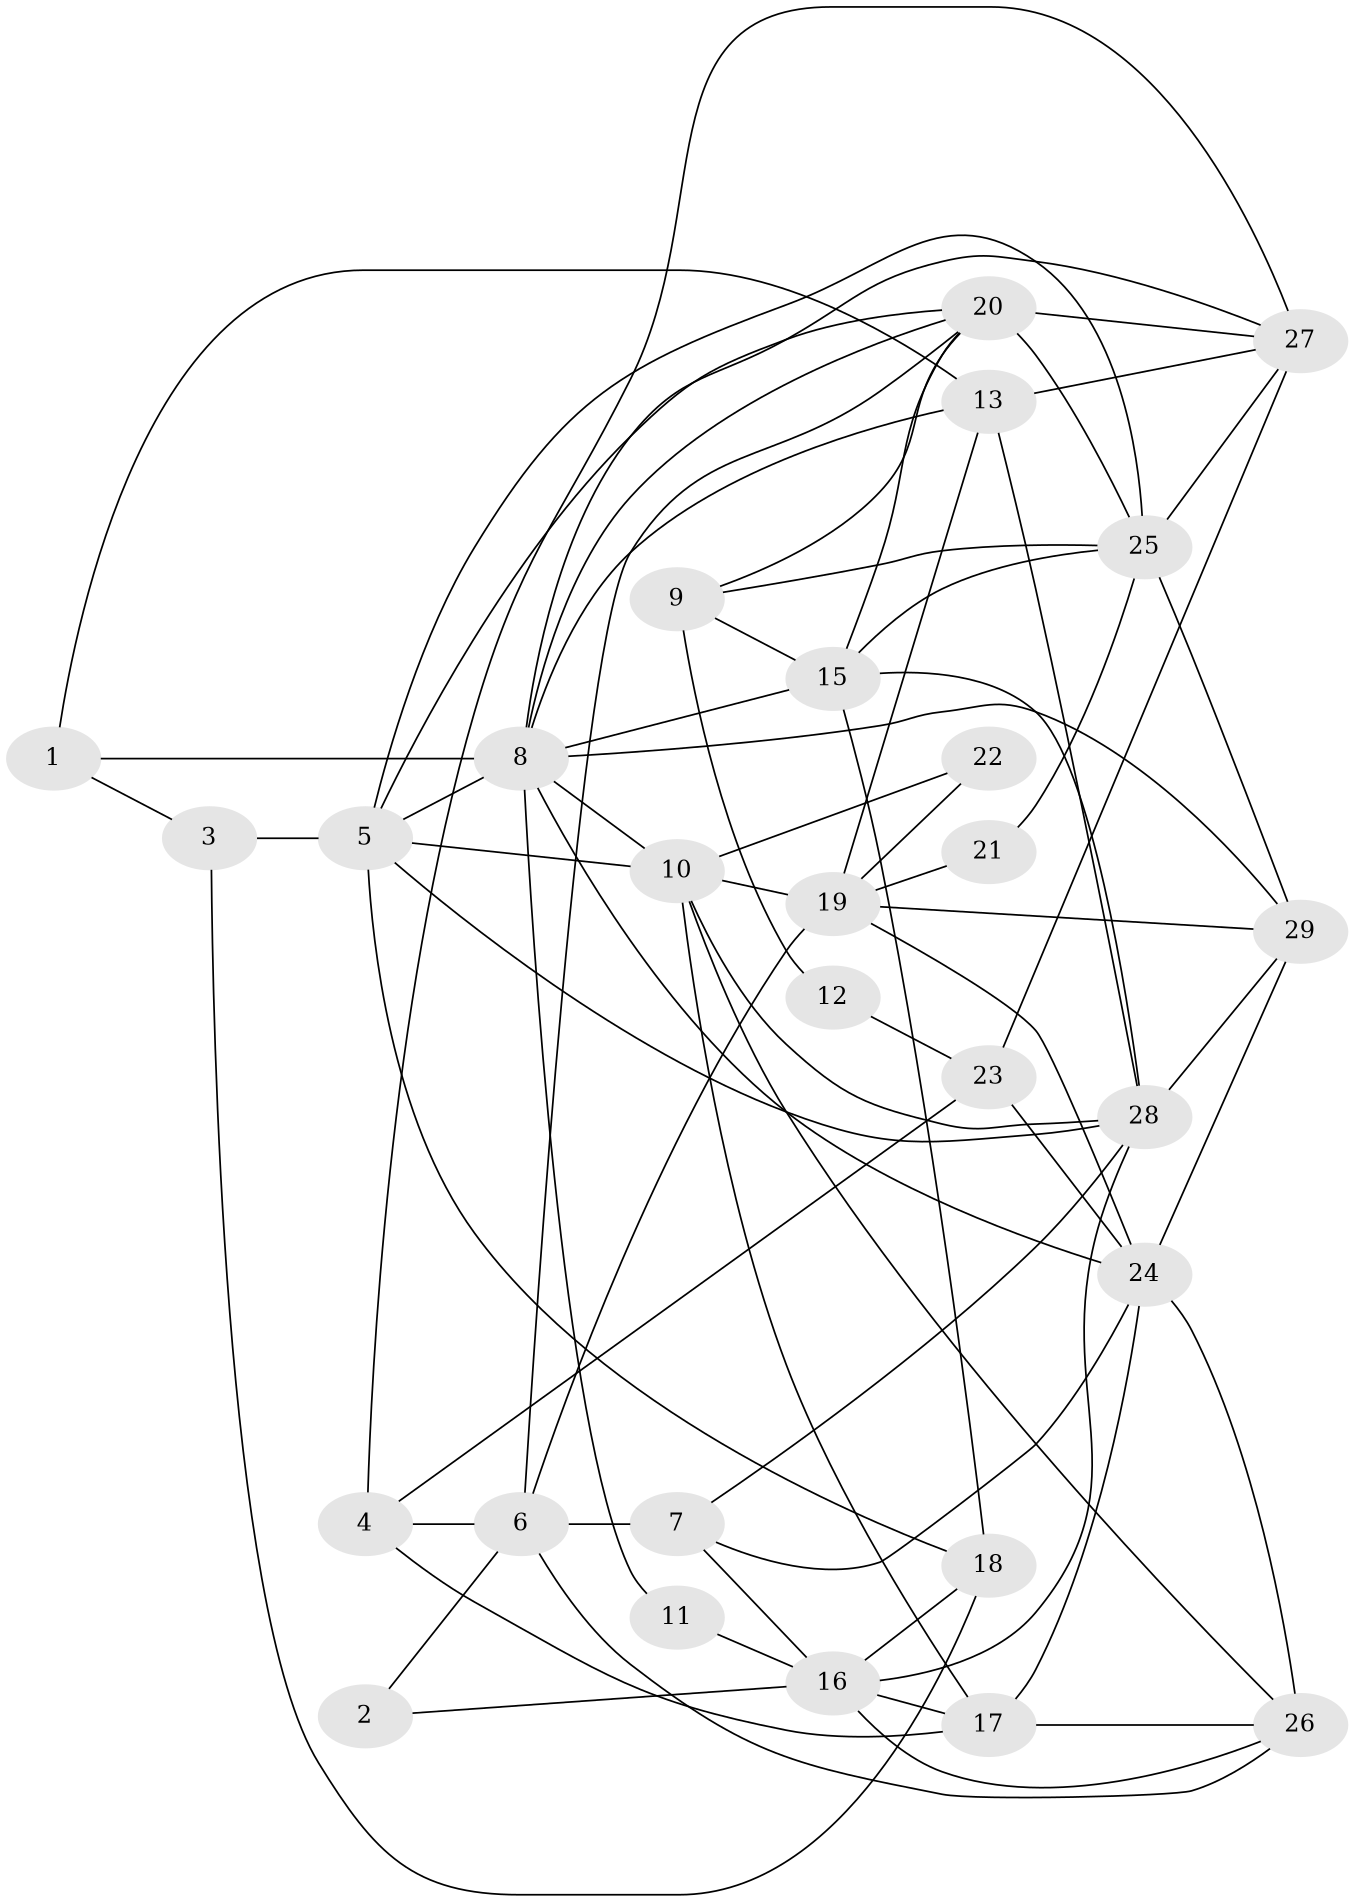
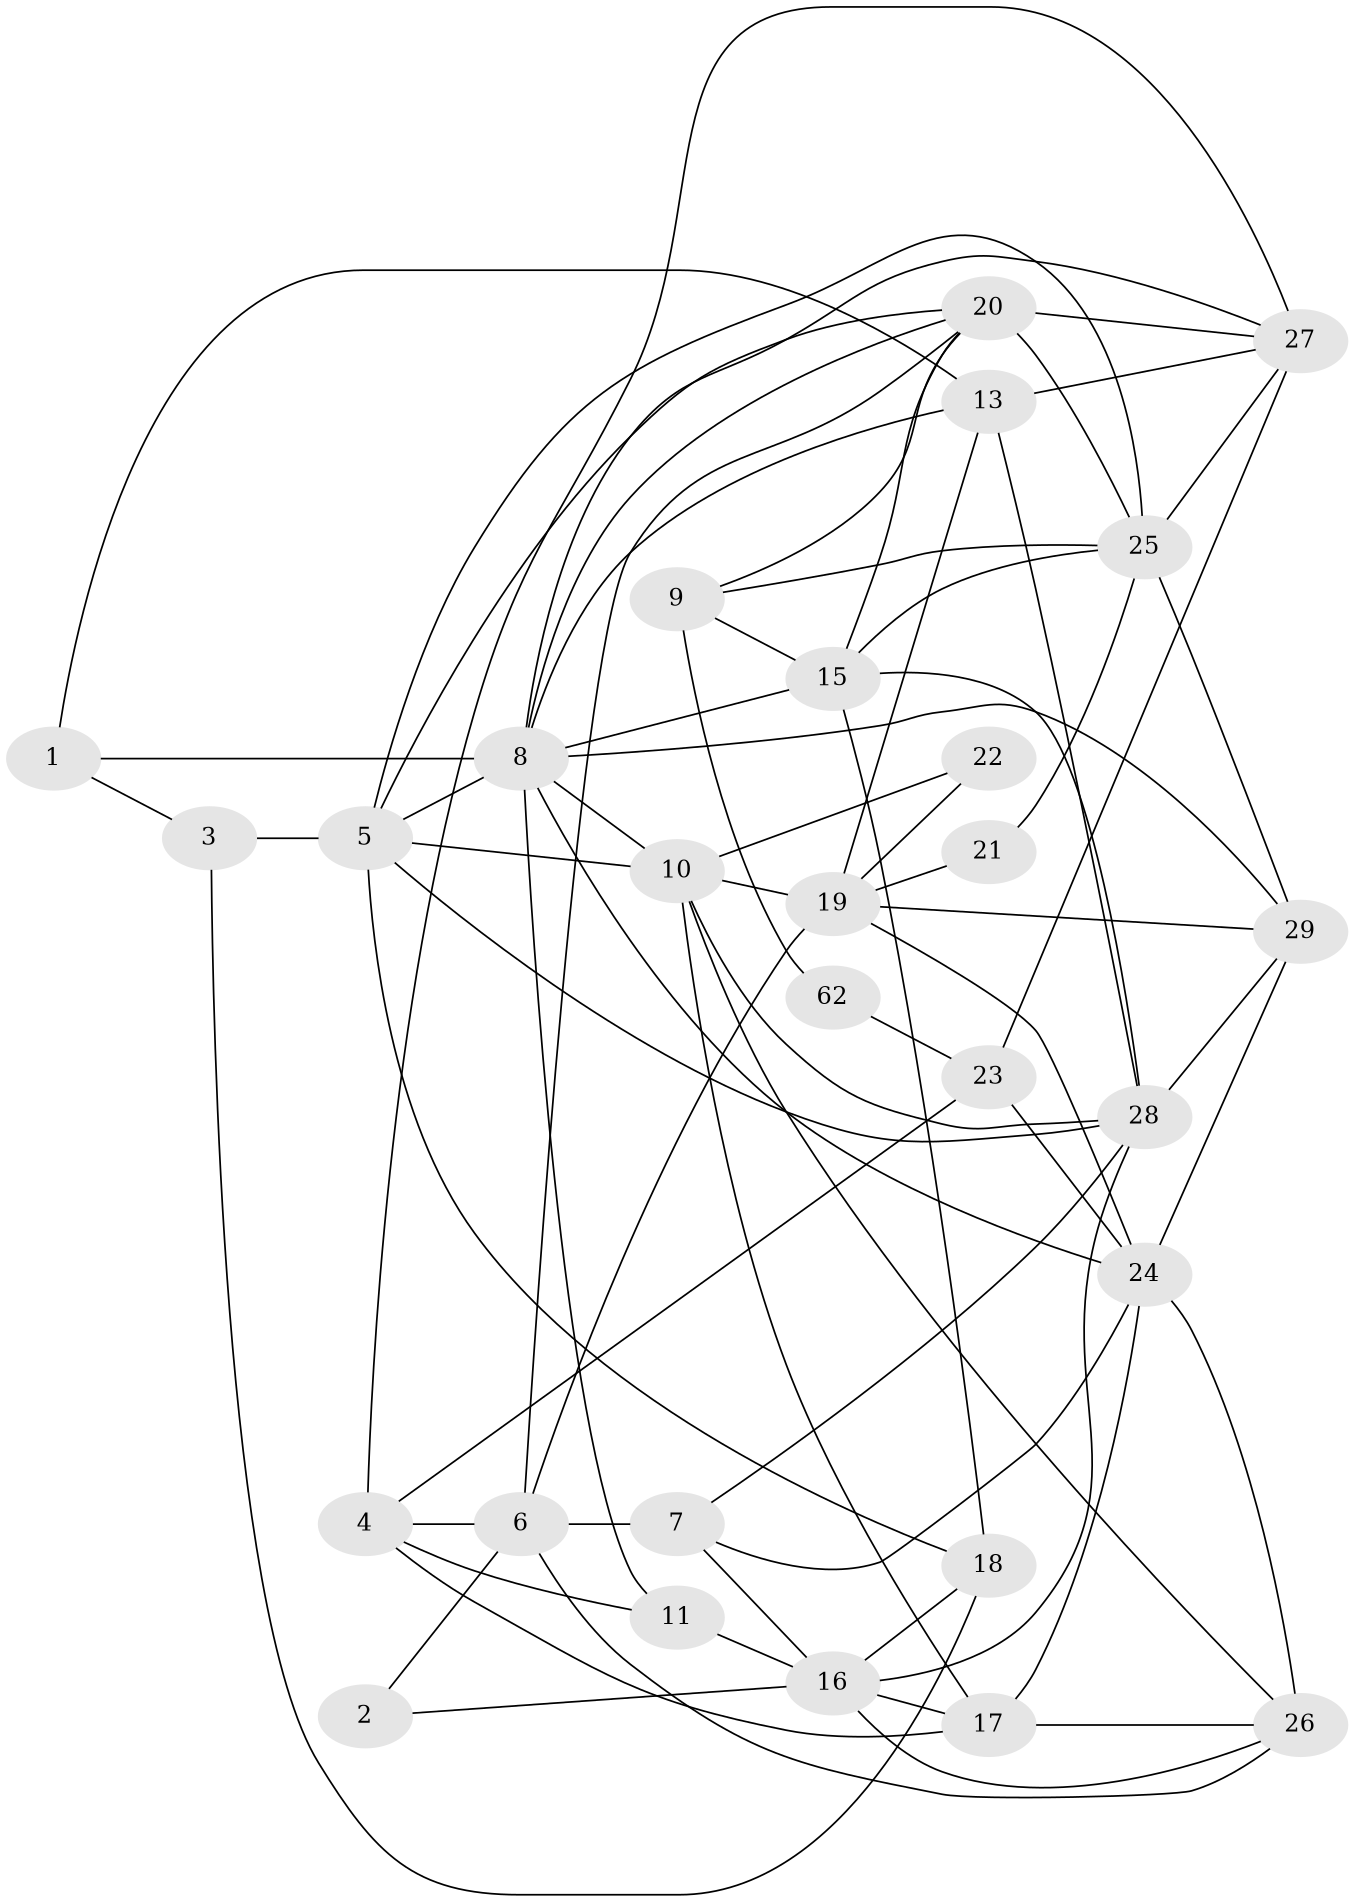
(833, 998) -> (833, 998)
none -> (516, 1583)
